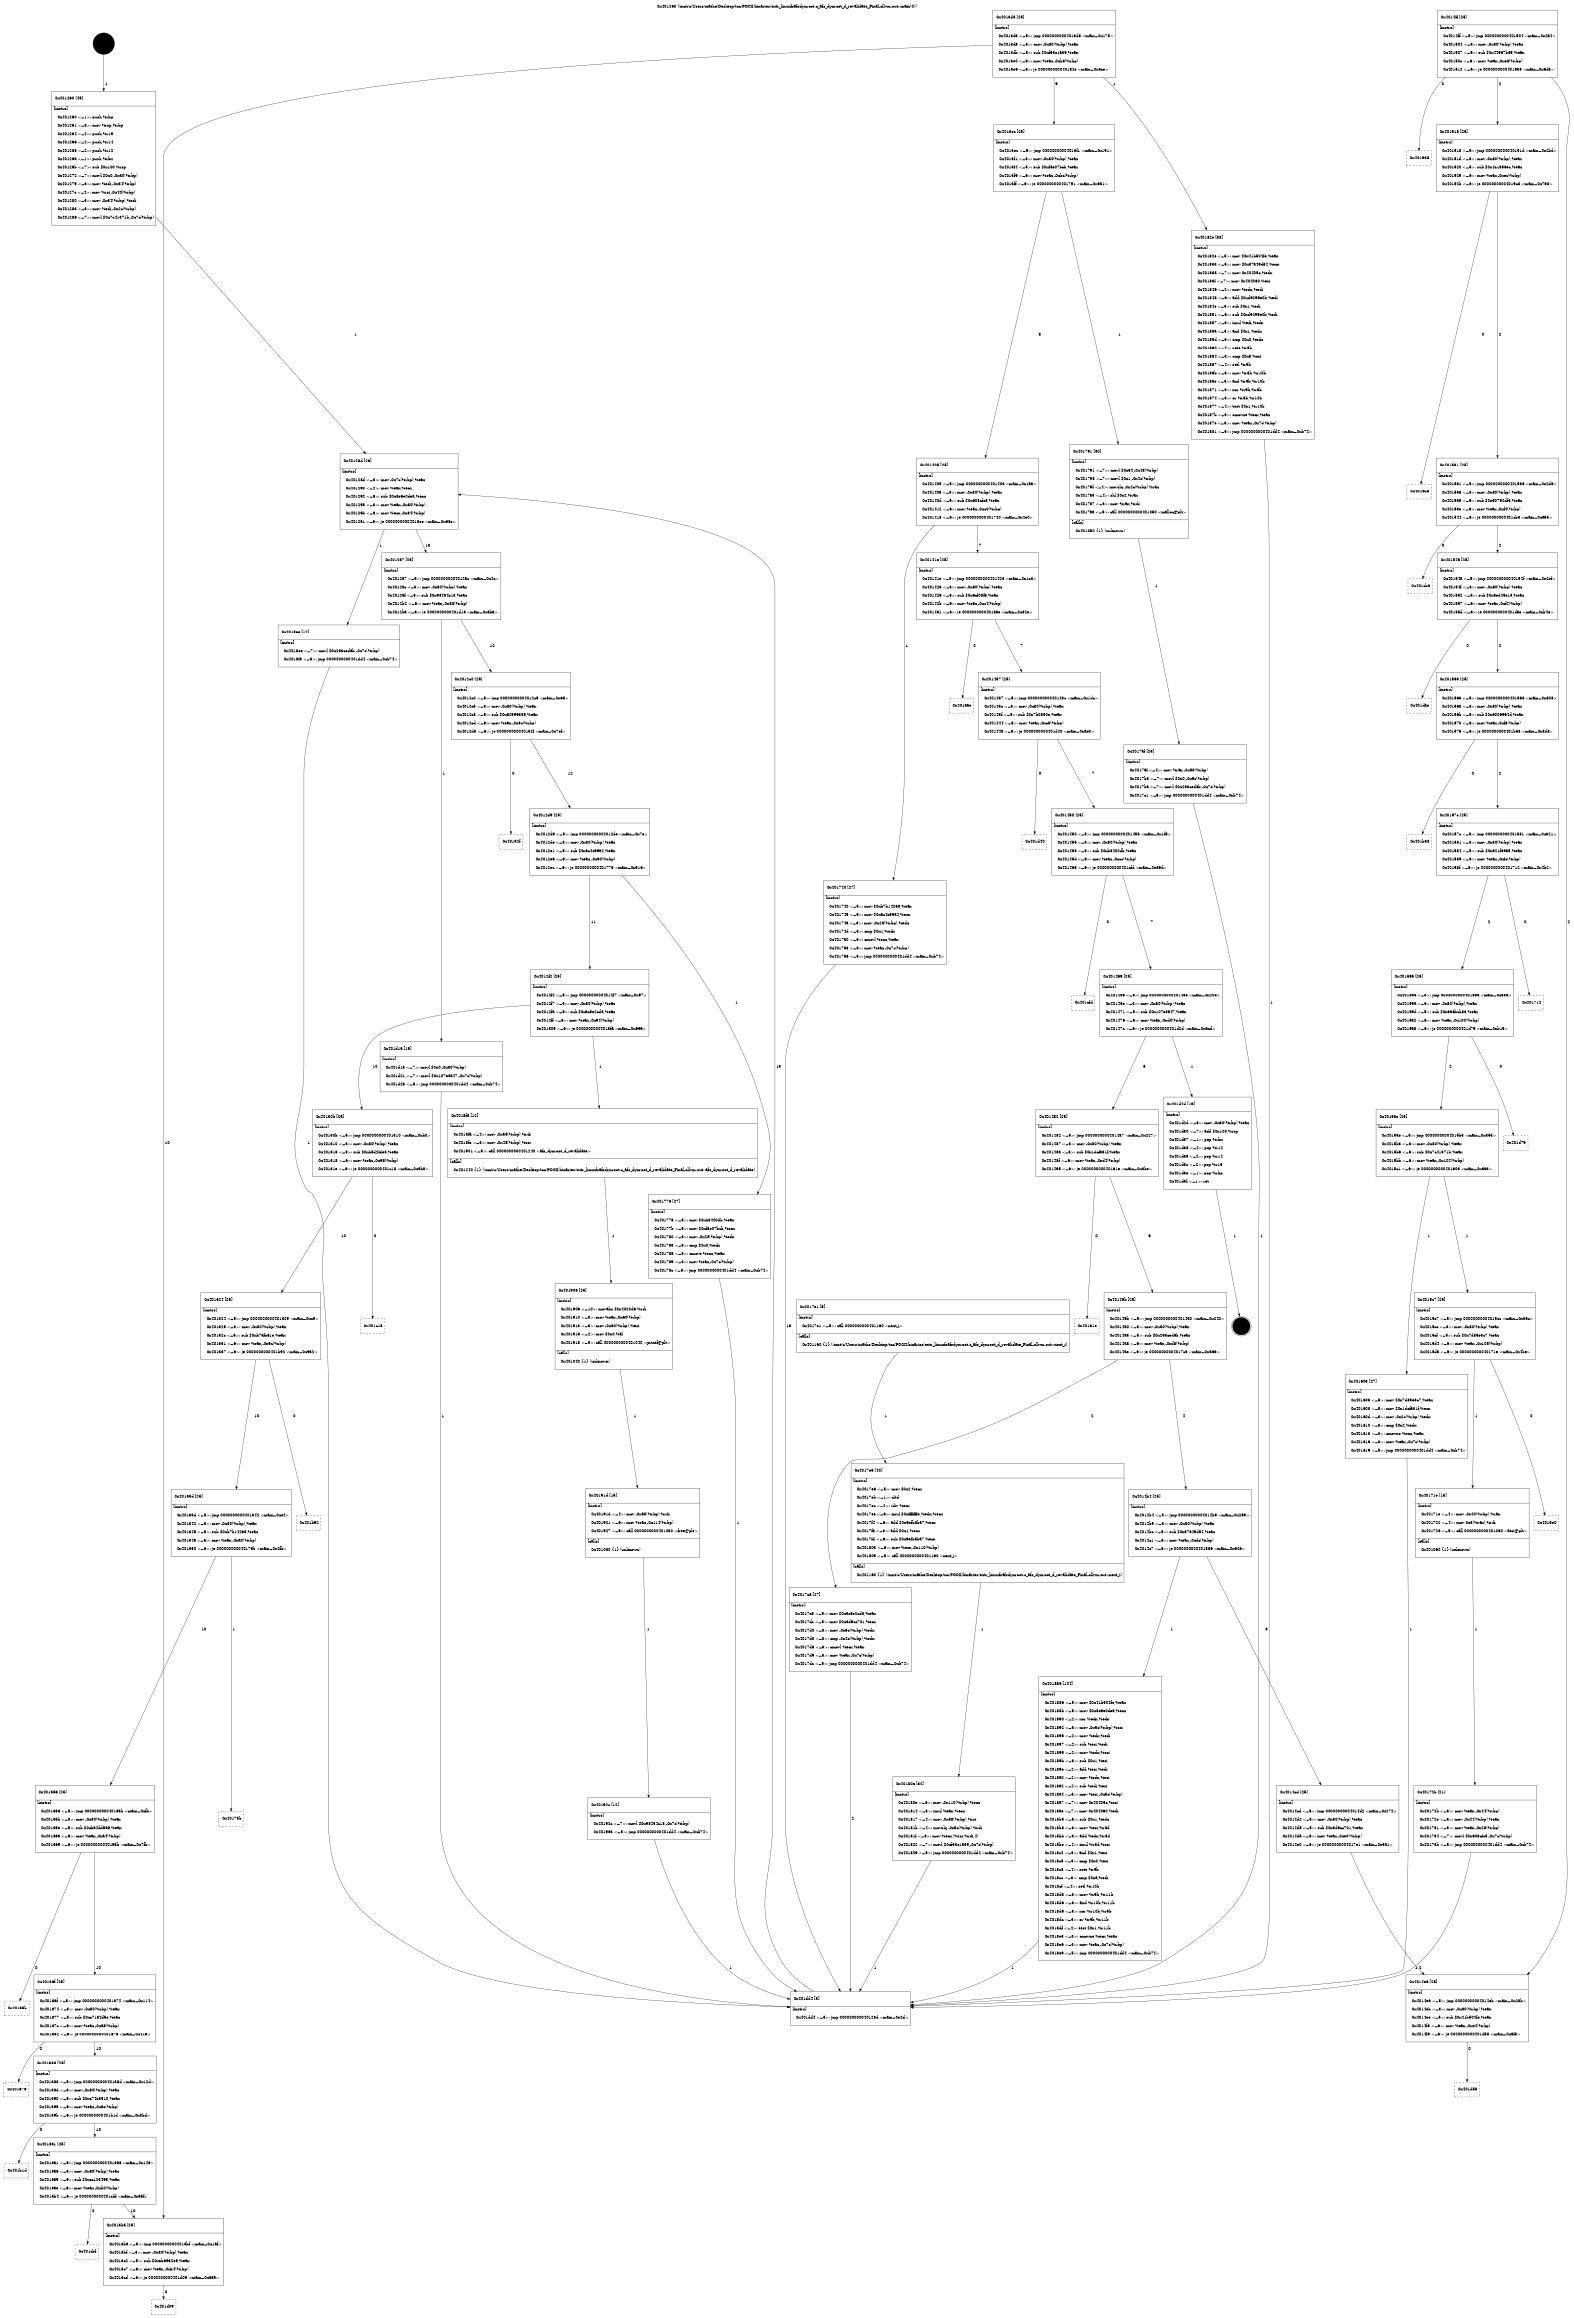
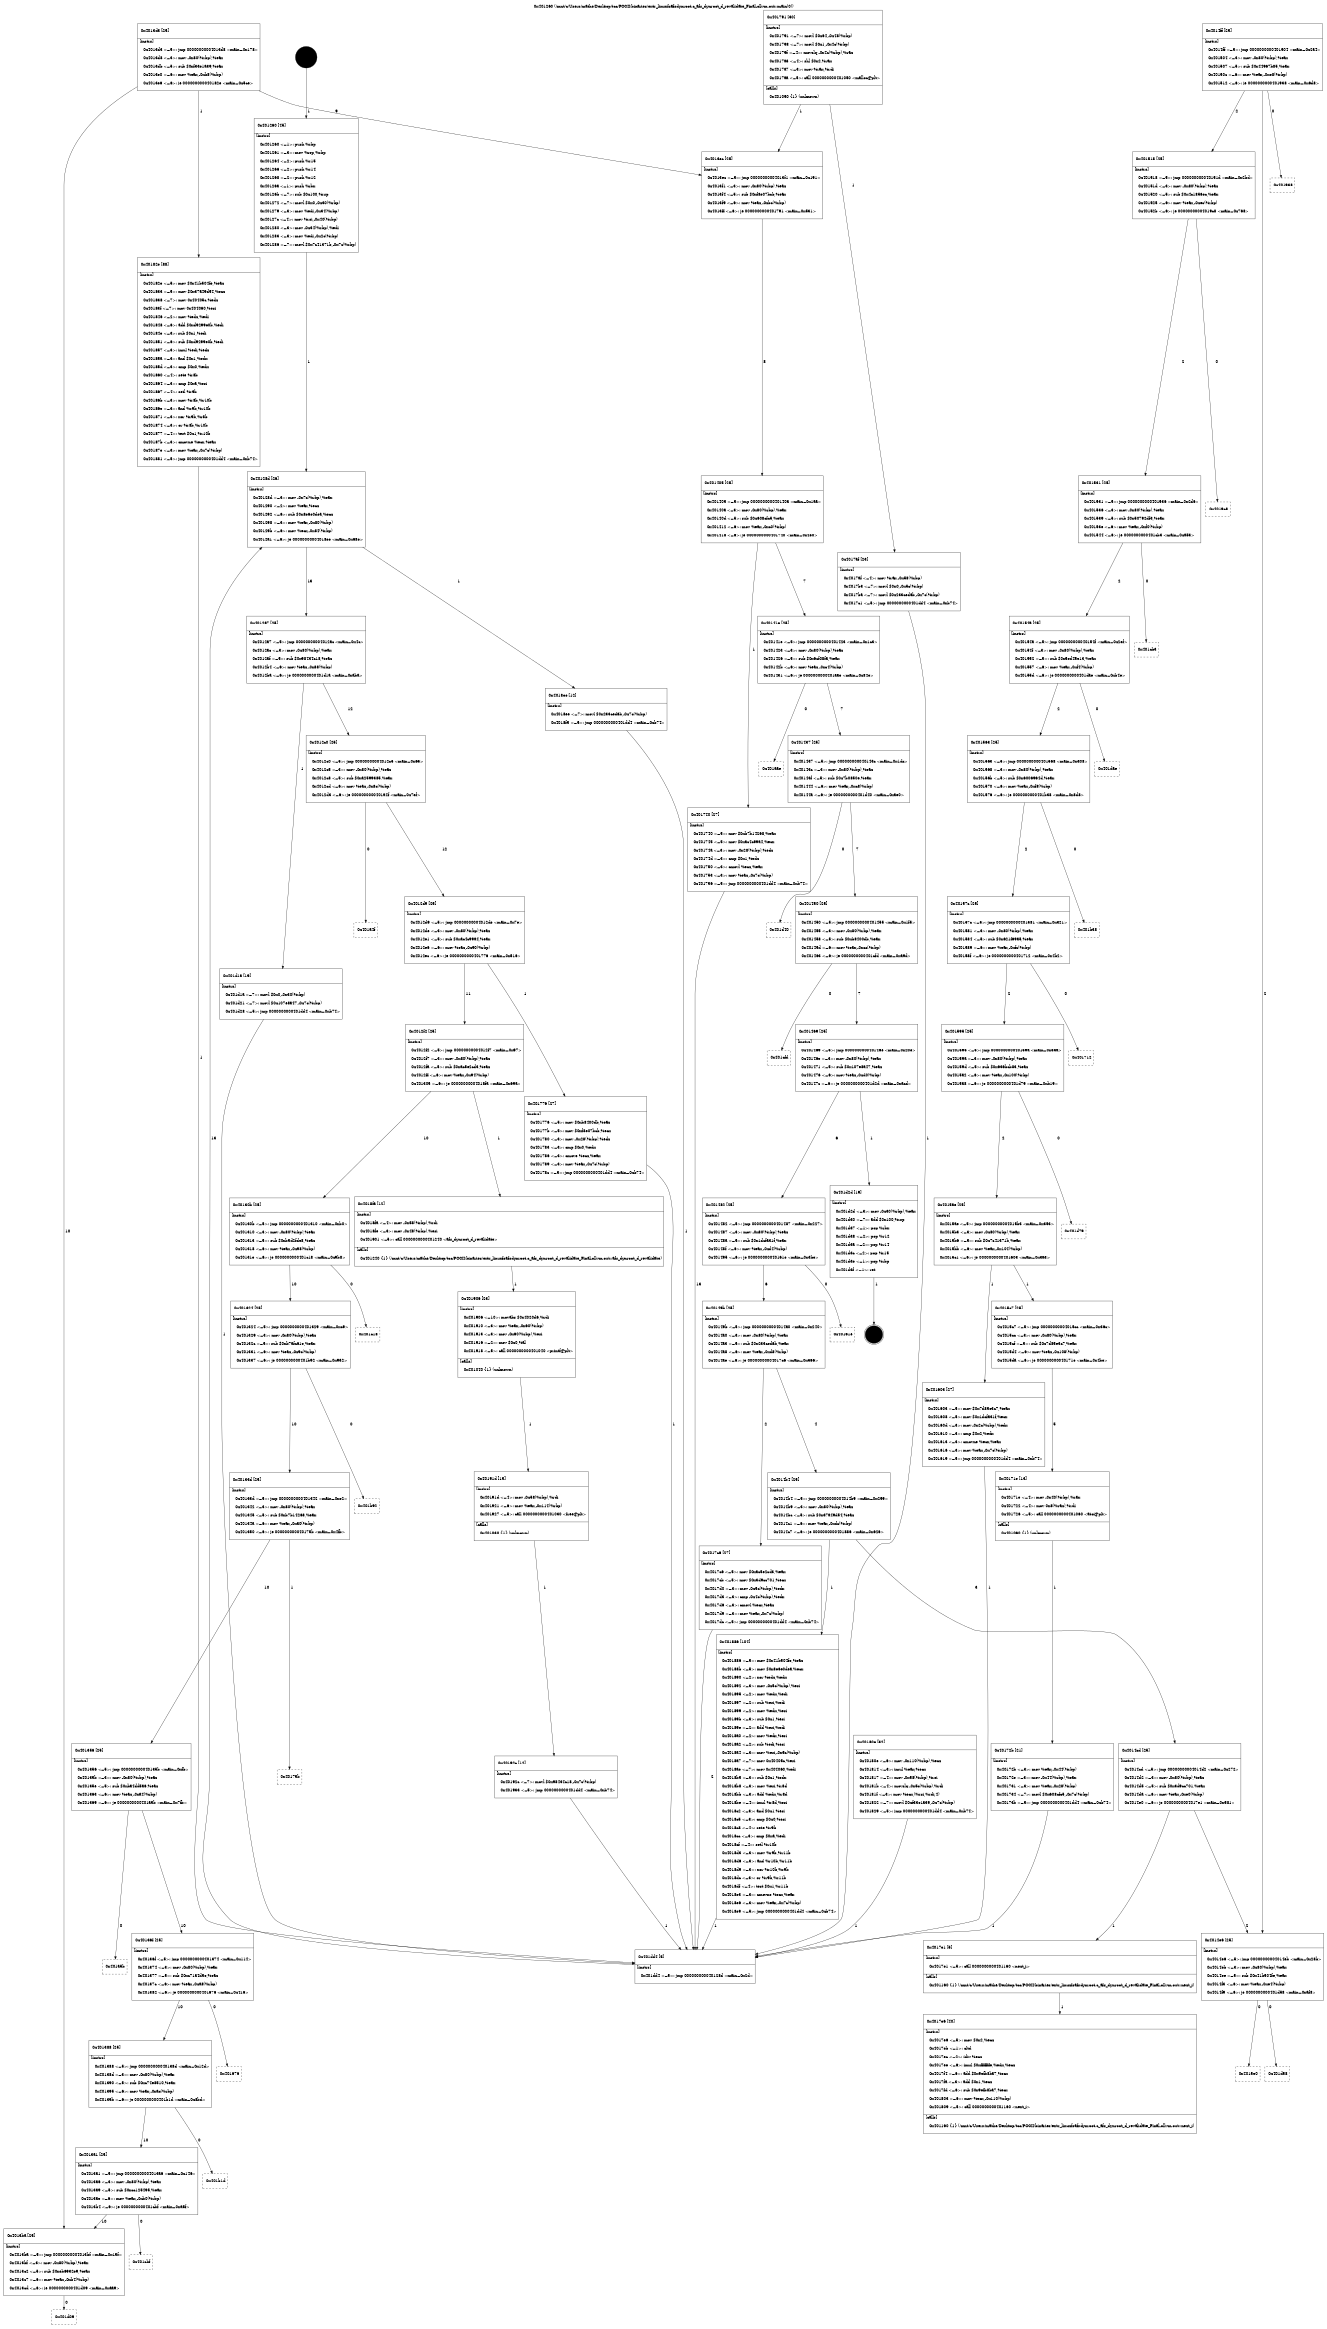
(1090, 317) -> (790, 127)
(1476, 1416) -> (1054, 1425)
(1521, 1435) -> (1253, 2032)
(970, 1678) -> none
none -> (1141, 1879)
